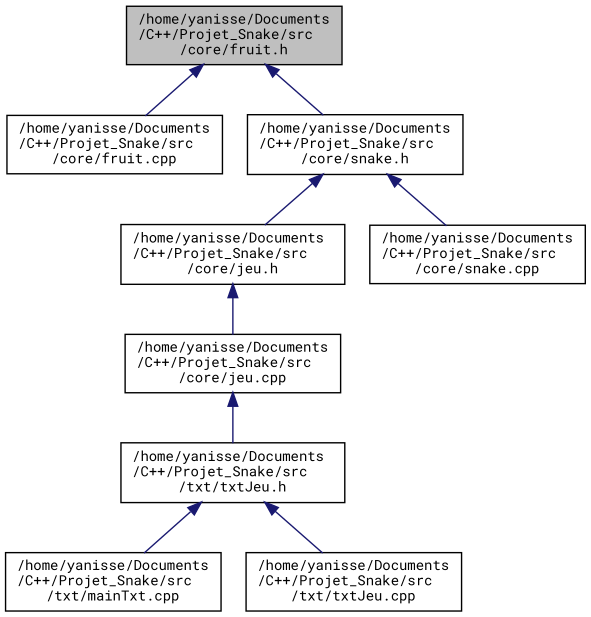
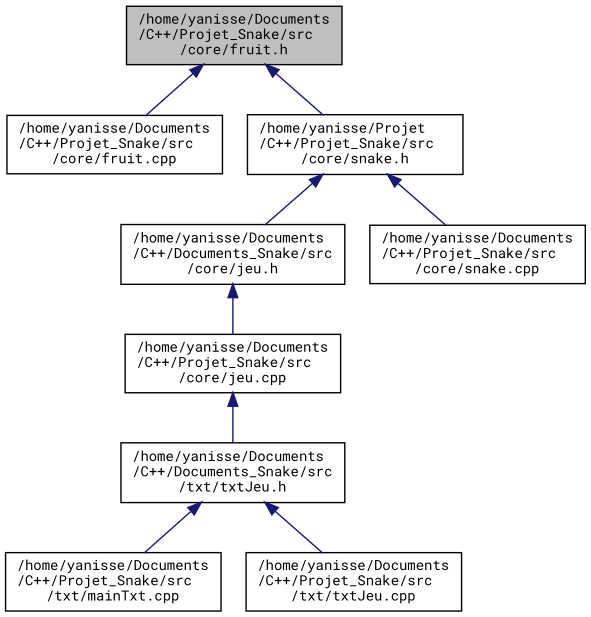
(355, 145) -> (355, 145)
(233, 254) -> (233, 254)
(233, 473) -> (233, 473)
